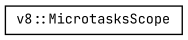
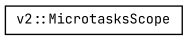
(94, 20) -> (94, 20)
